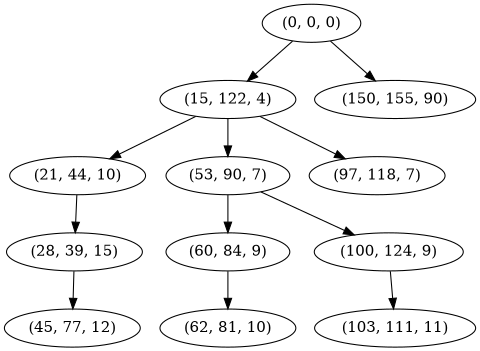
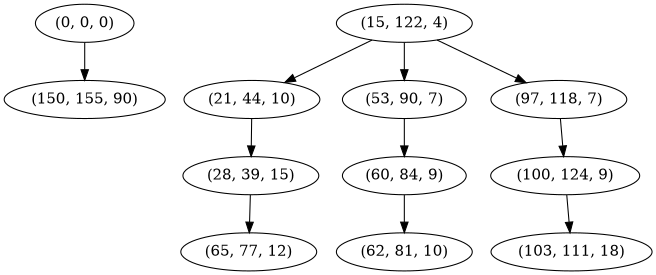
(274, 58) -> none
(303, 211) -> (562, 132)
(72, 328) -> (249, 252)
(395, 328) -> (572, 252)
